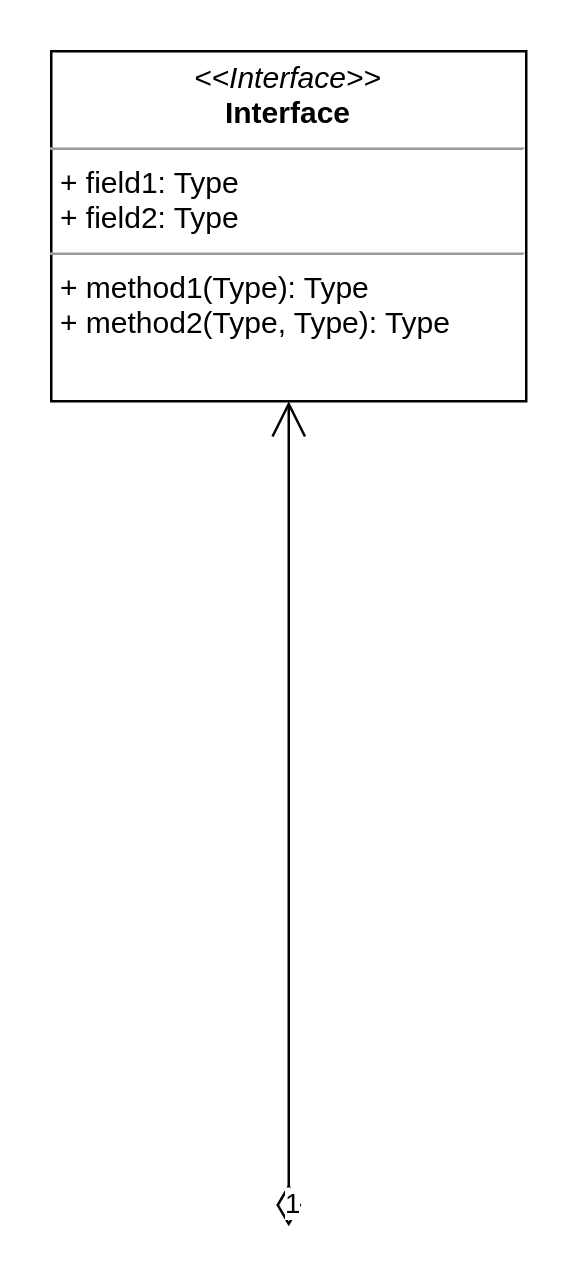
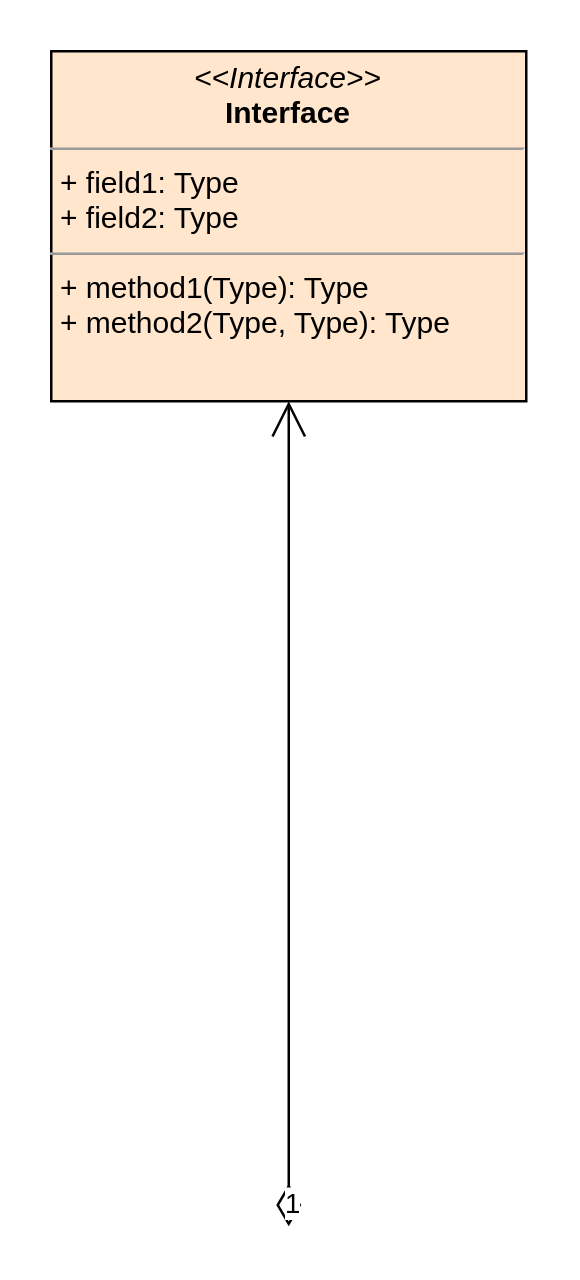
(289, 226) -> (289, 226)
